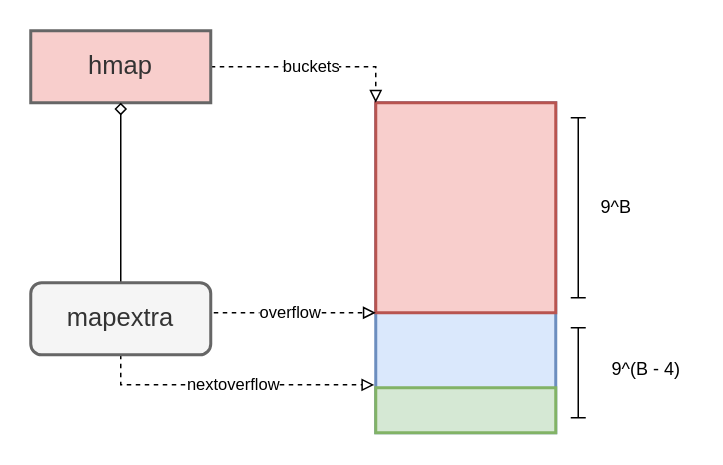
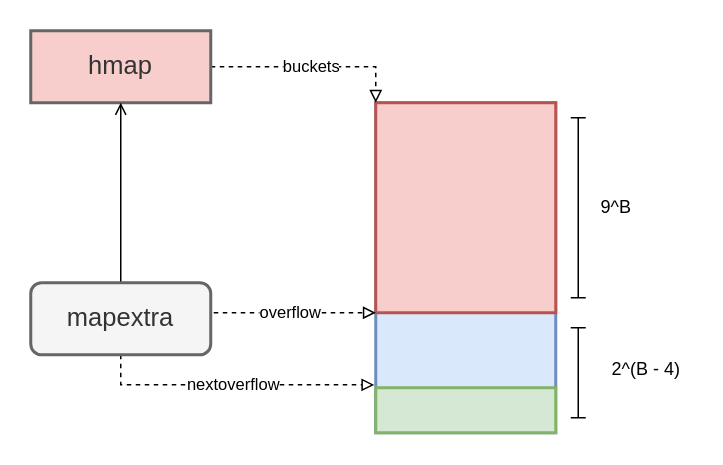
(121, 115) -> (121, 111)
(647, 370) -> (647, 370)
